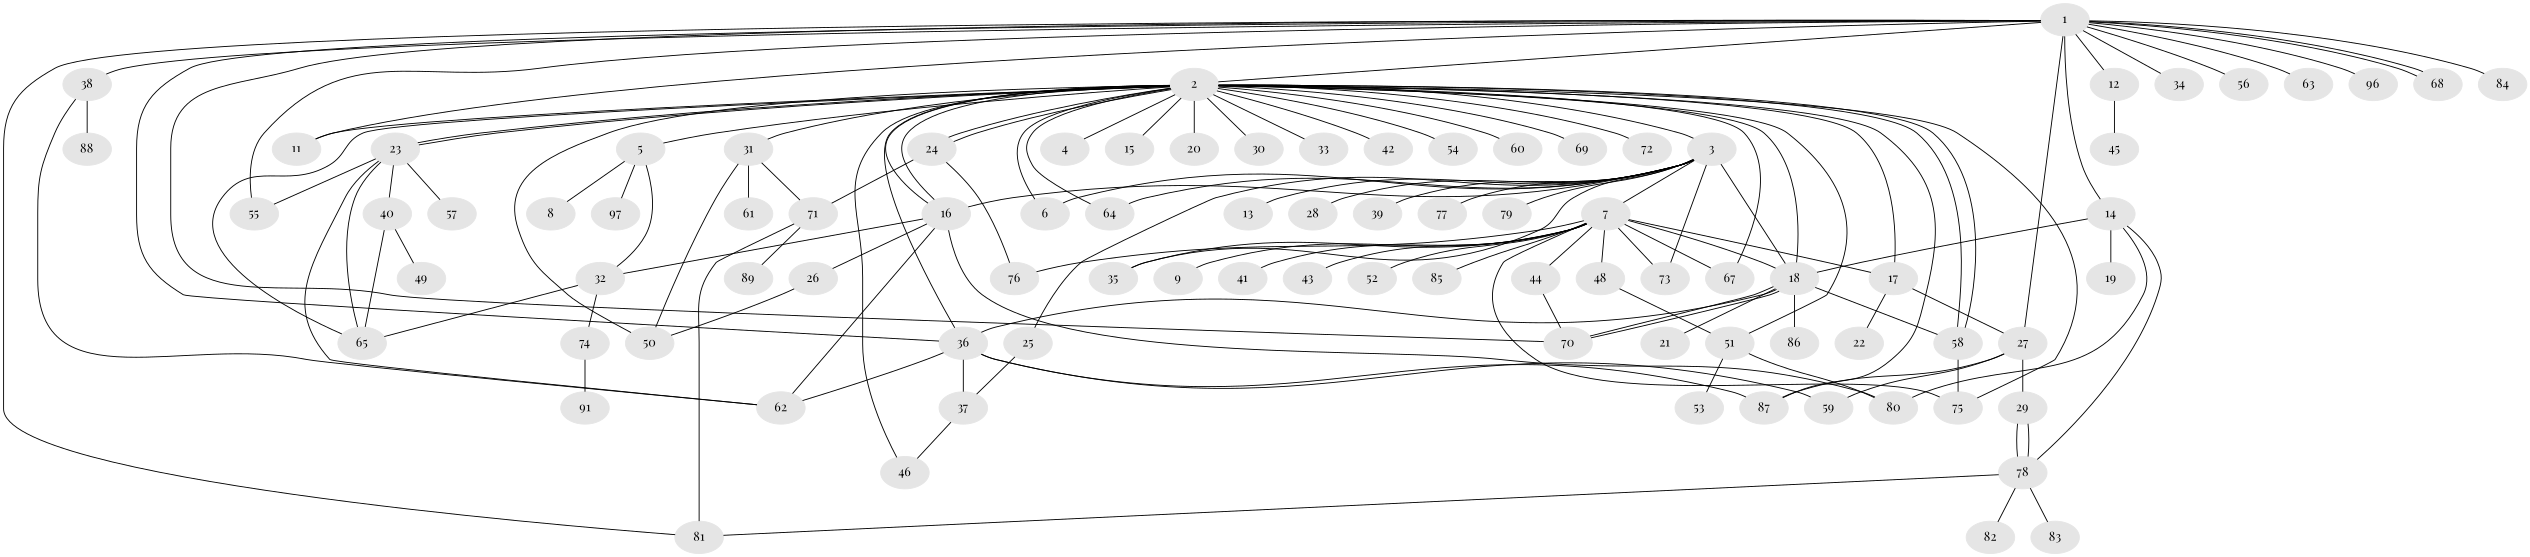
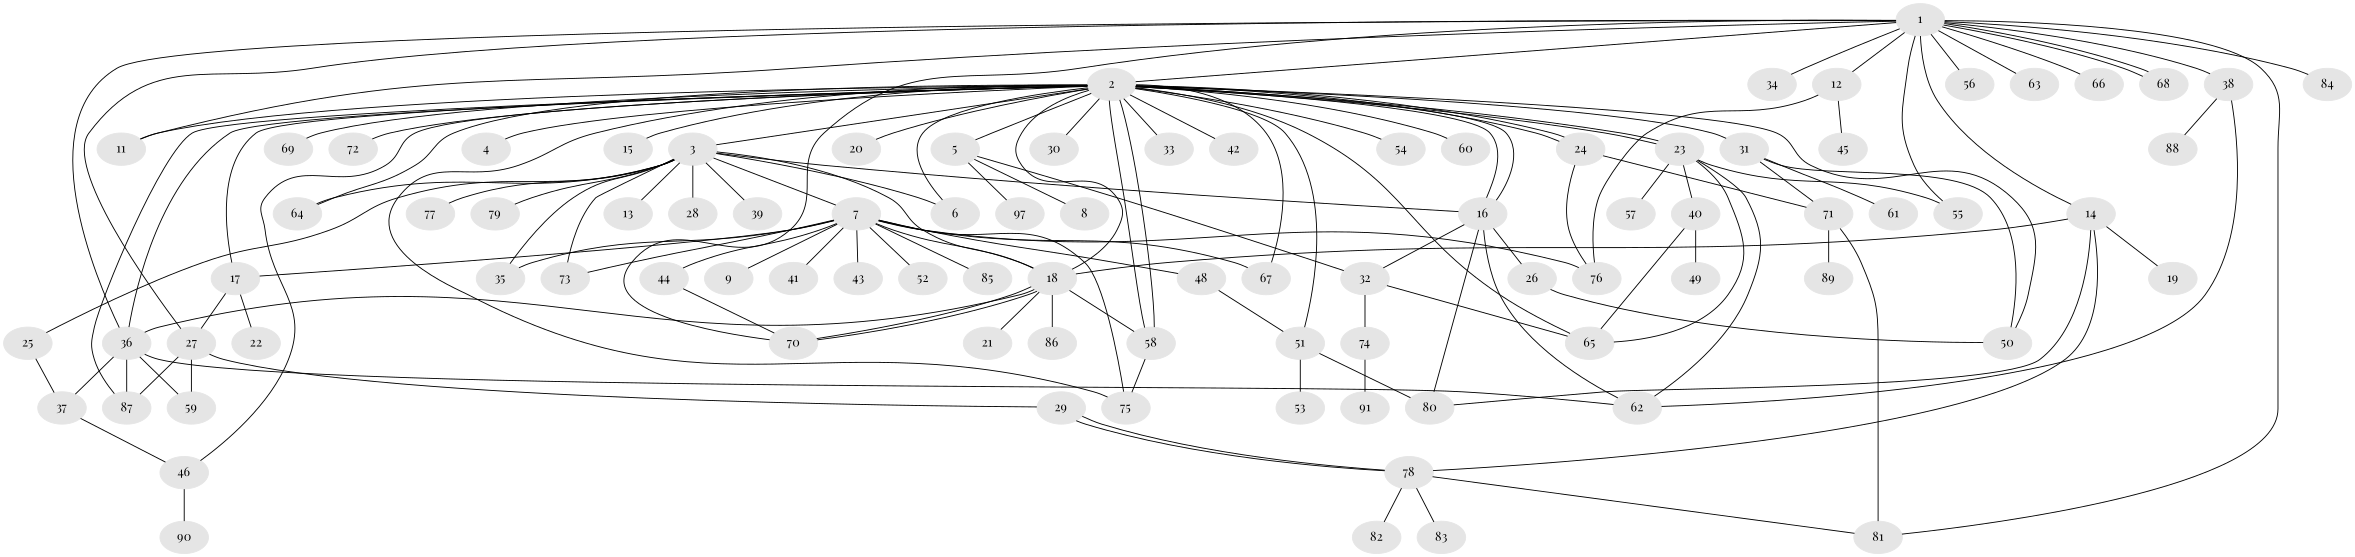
(2373, 84) -> (2099, 84)
none -> (1653, 130)
none -> (184, 537)
